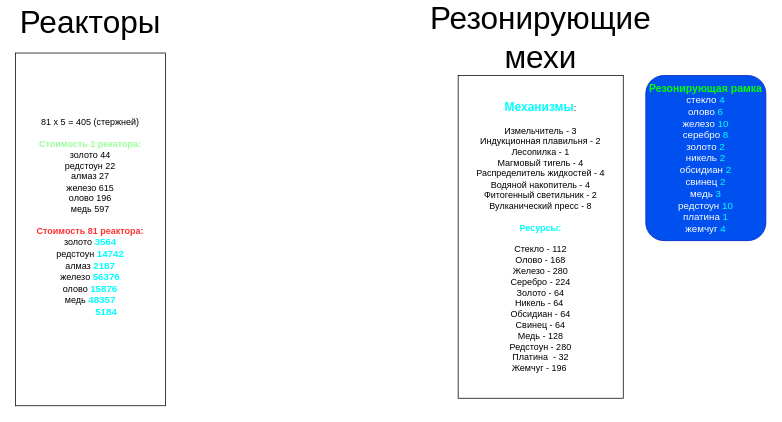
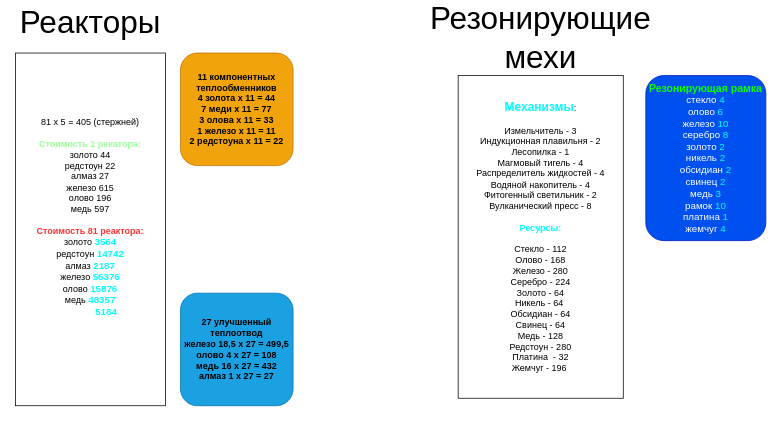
none -> (237, 109)
(705, 158) -> (705, 158)
none -> (237, 349)
